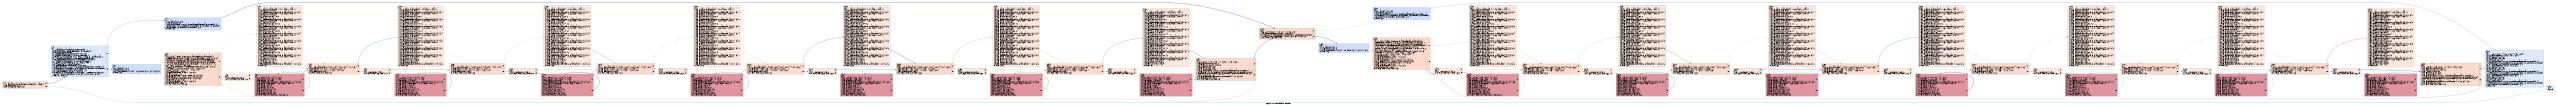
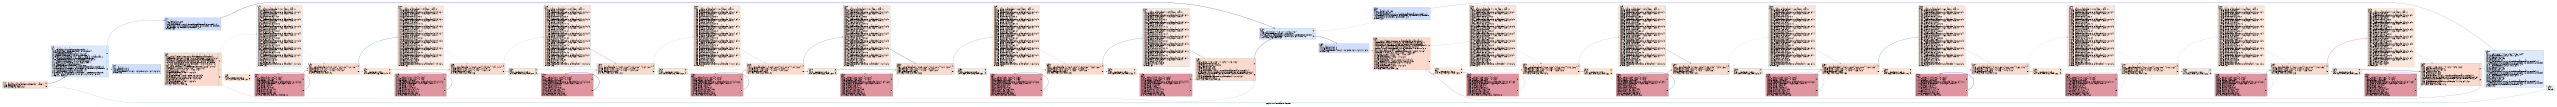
(1287, 34) -> (1287, 34)
